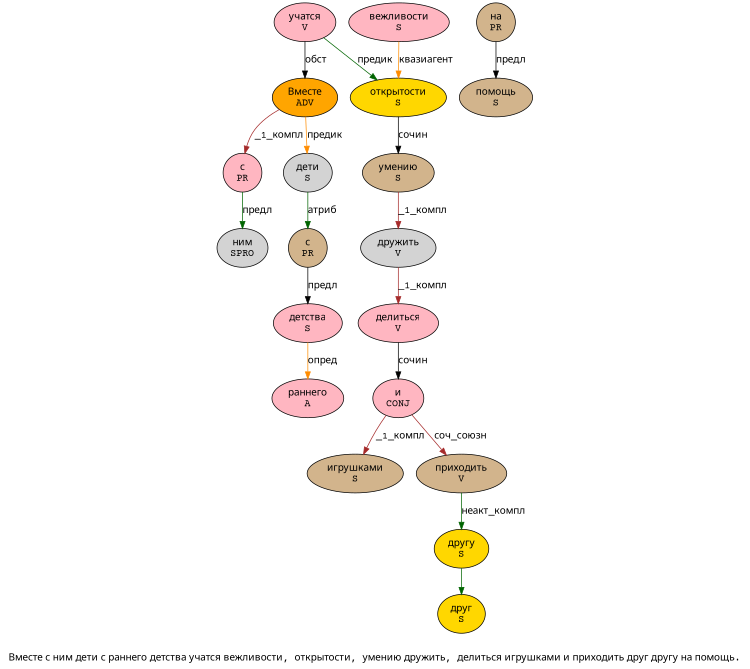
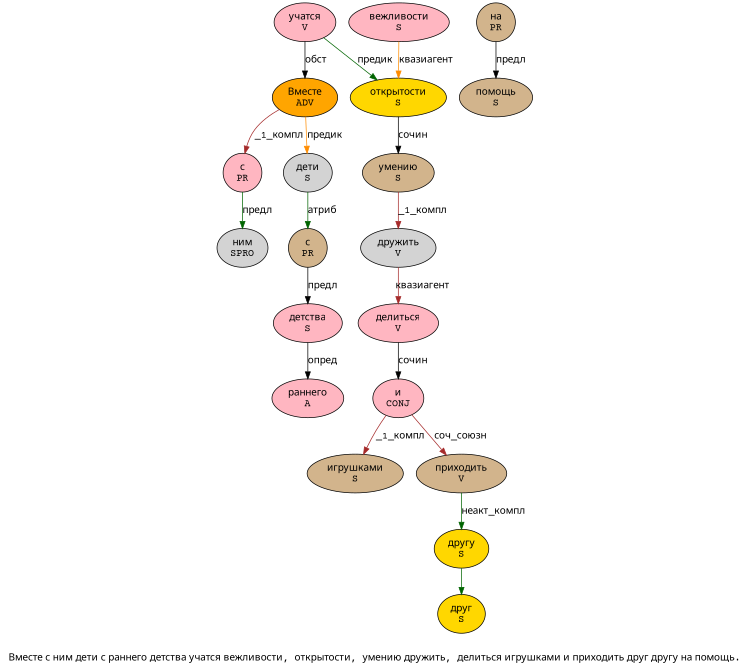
(423, 285) -> (423, 285)
(308, 357) -> (308, 357)
